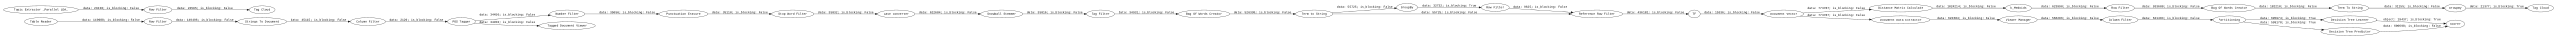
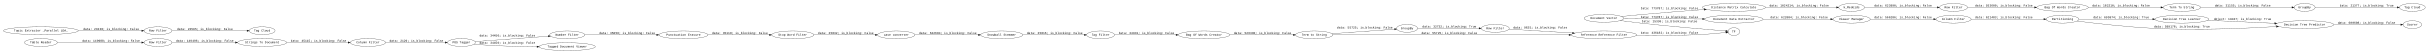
(1597, 14) -> (1604, 35)
(1731, 14) -> (1673, 26)
(2410, 22) -> (2241, 22)
